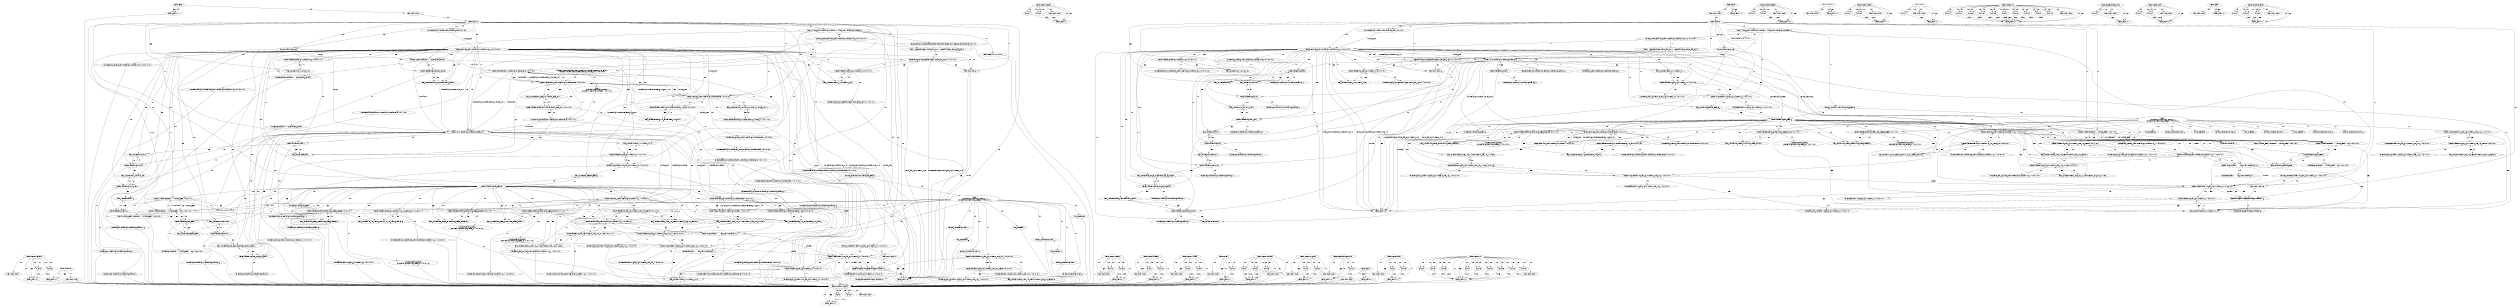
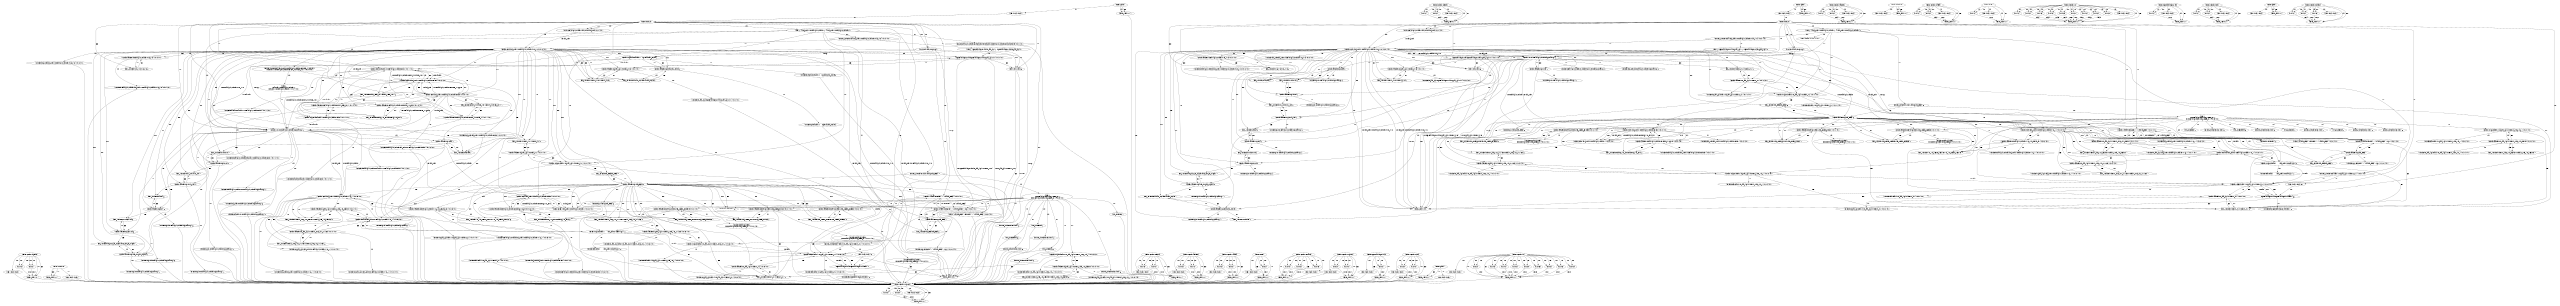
(2050, 14) -> none
(993, 55) -> none
(561, 97) -> (396, 95)
(1401, 150) -> (1438, 148)
